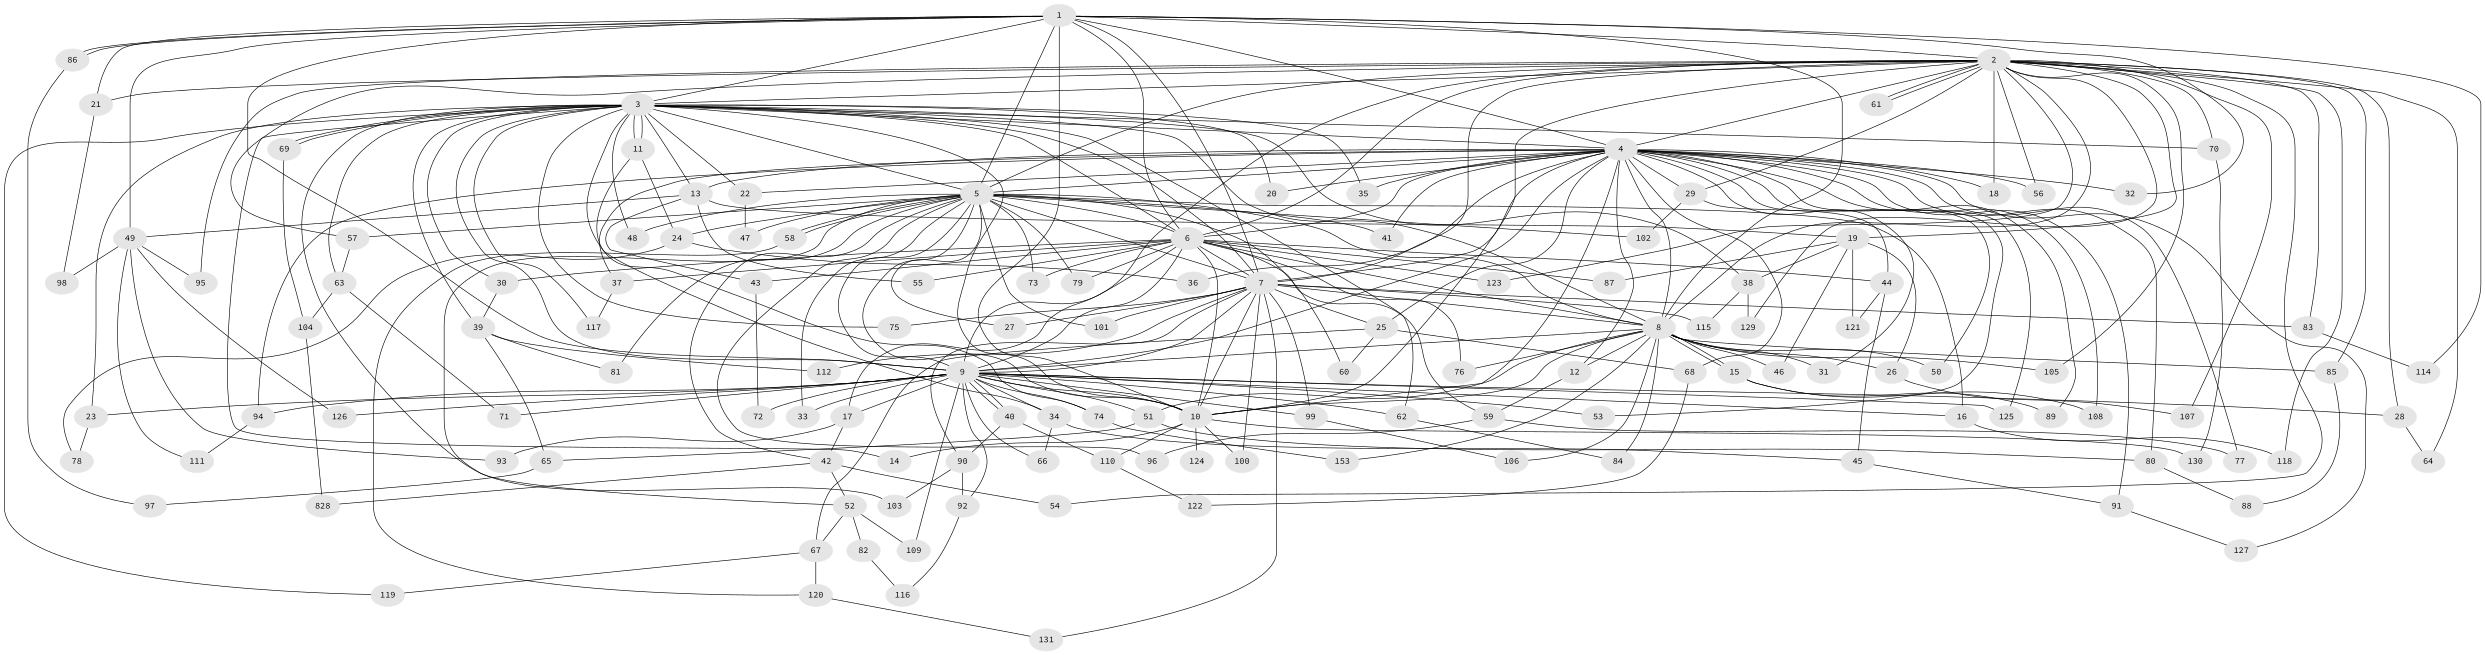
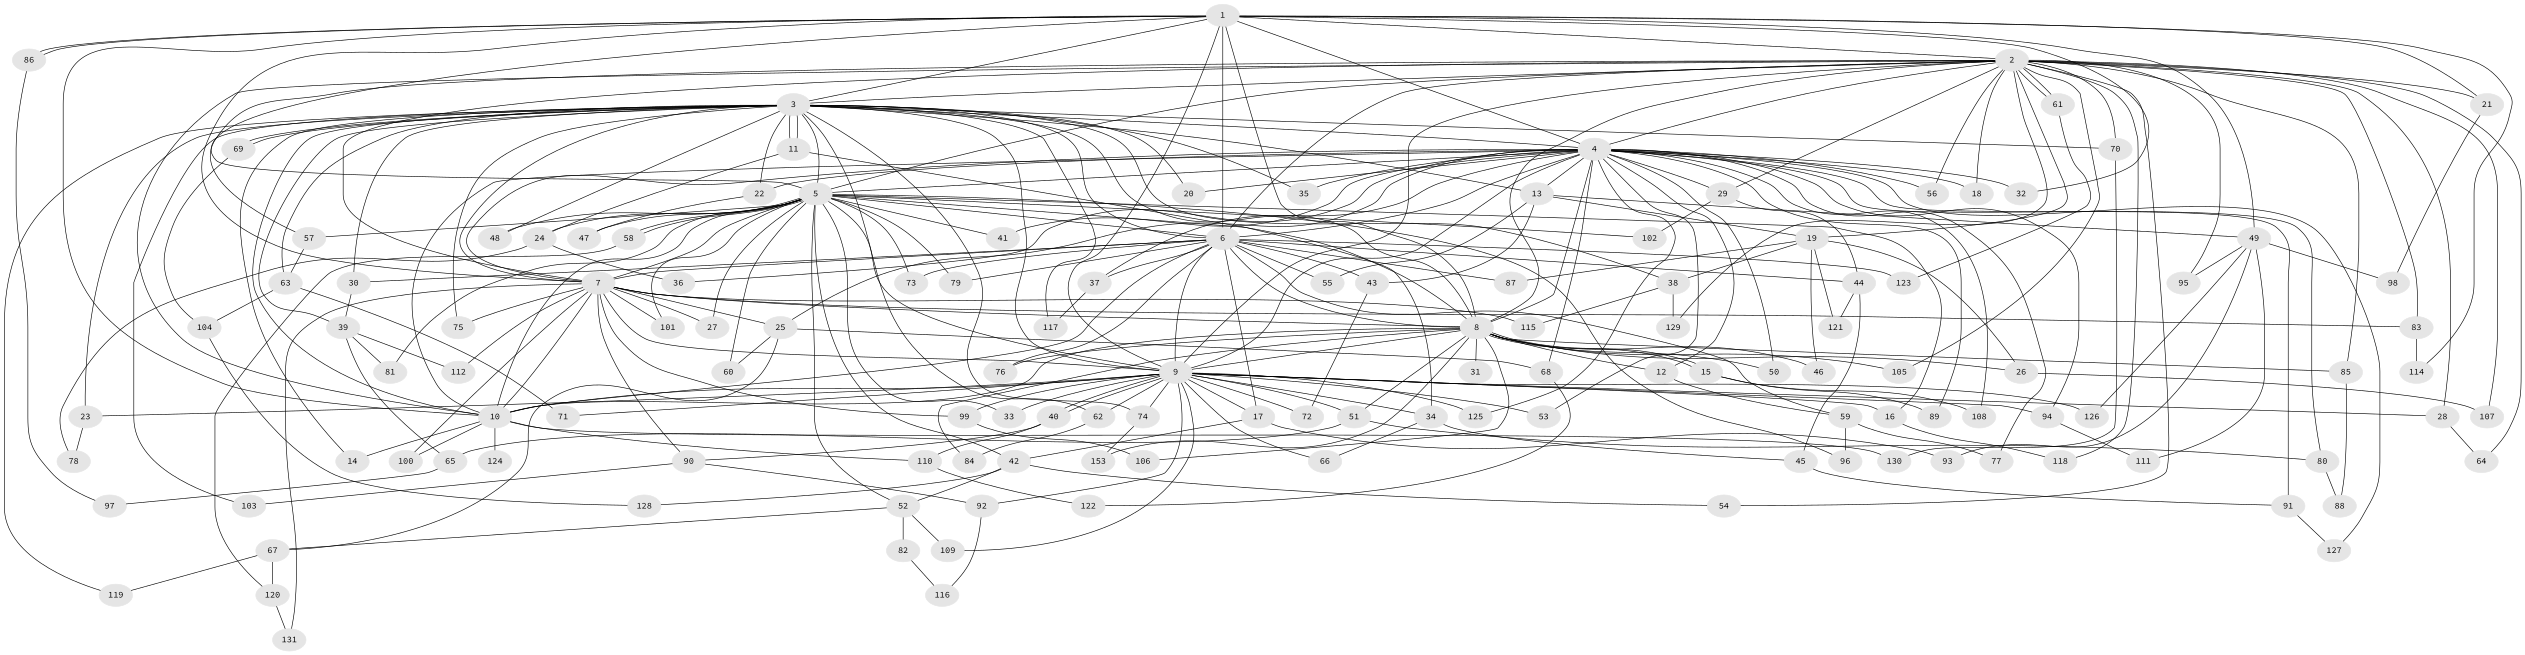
(1793, 226) -> (2055, 222)
(1913, 263) -> none
(323, 506) -> (644, 506)
